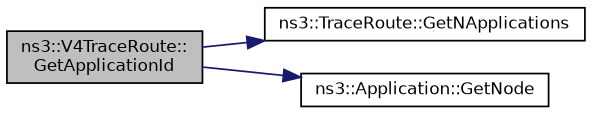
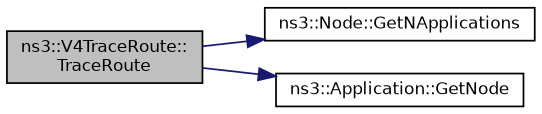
(425, 24) -> (400, 24)
(105, 57) -> (105, 57)
